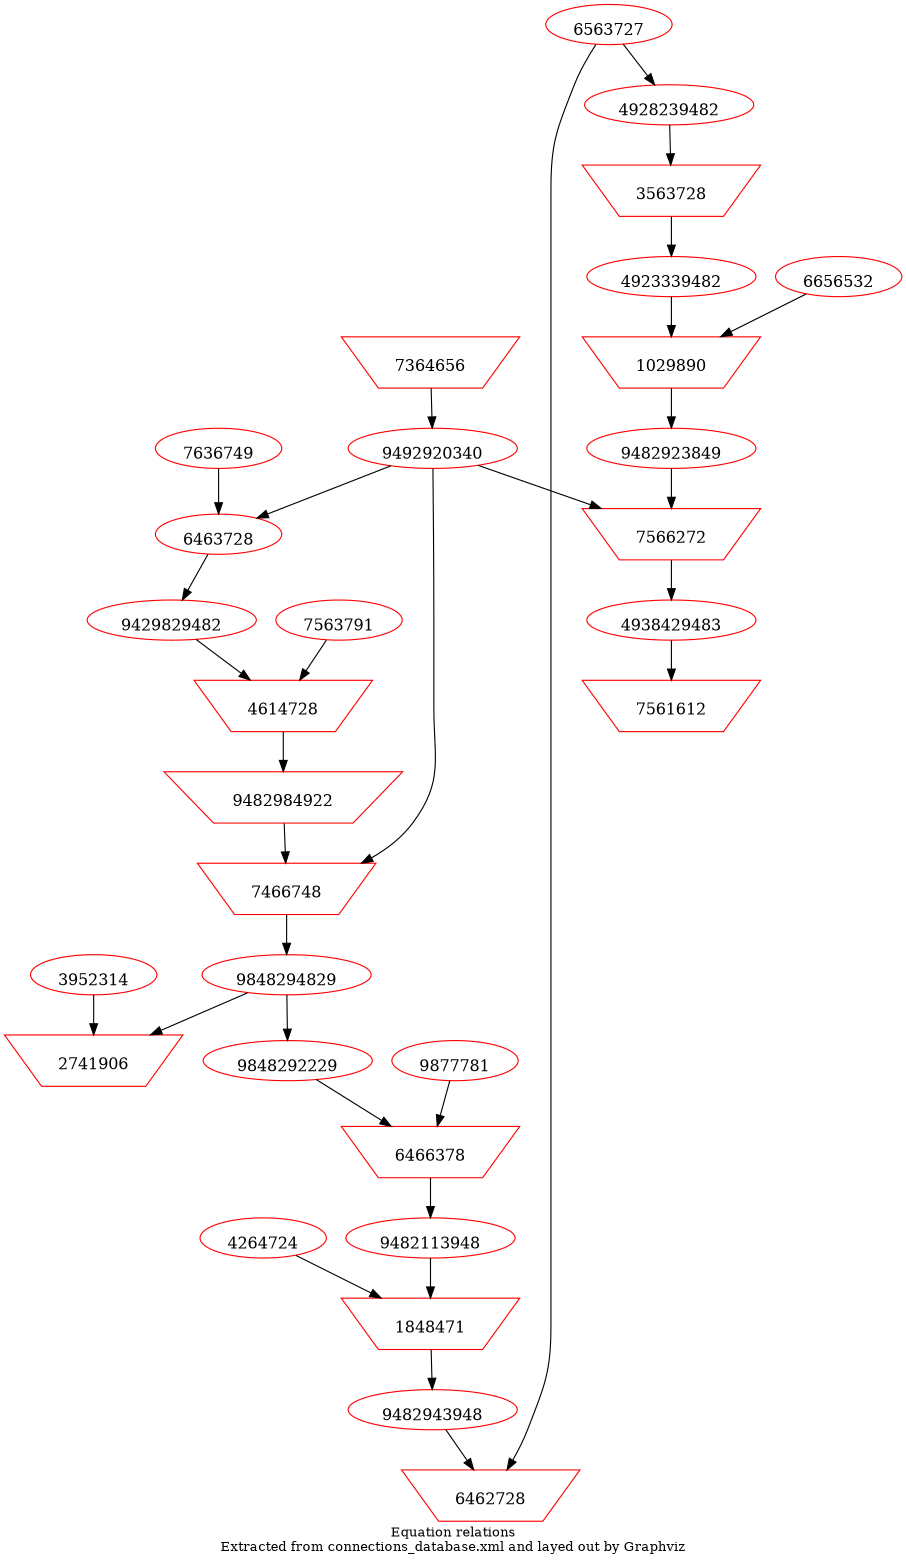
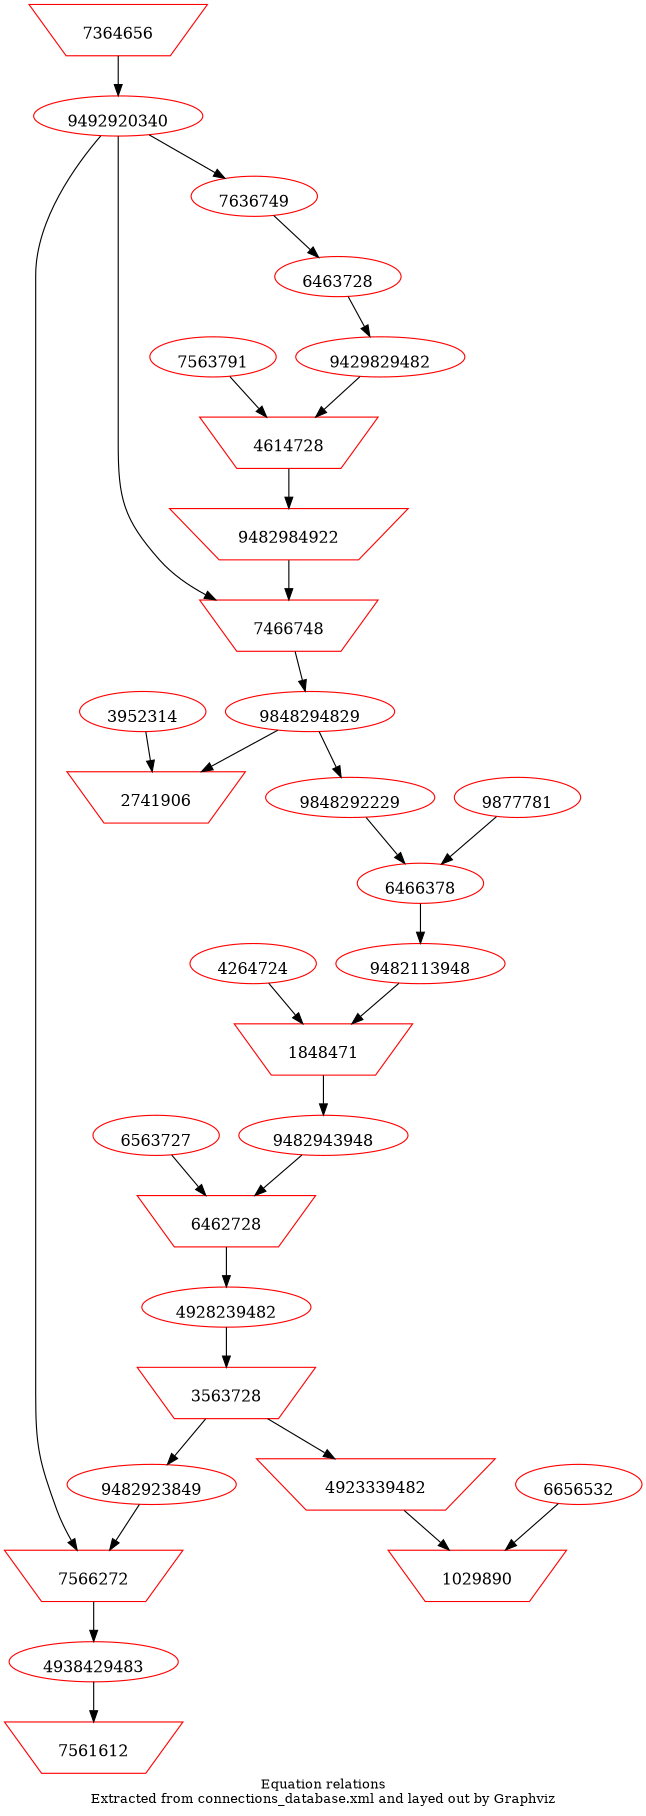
(635, 60) -> (226, 1261)
(671, 277) -> (376, 1484)
(671, 403) -> (190, 1437)
(329, 490) -> (182, 154)
(430, 1152) -> (420, 883)
